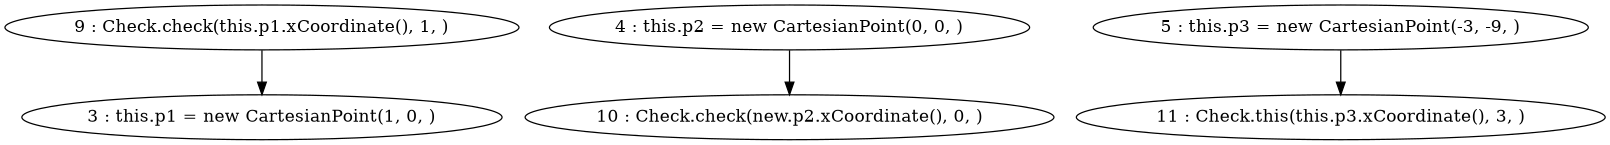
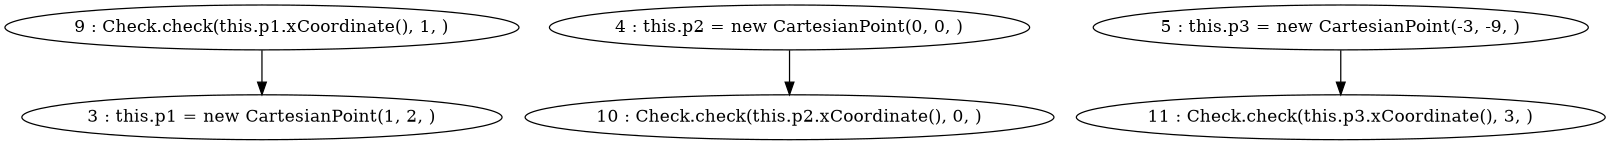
(262, 117) -> (262, 117)
(790, 117) -> (790, 117)
(1341, 117) -> (1341, 117)
